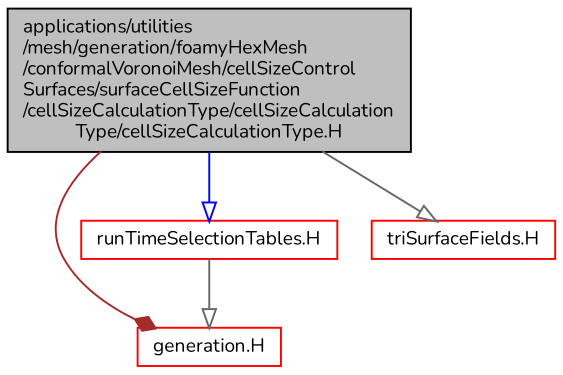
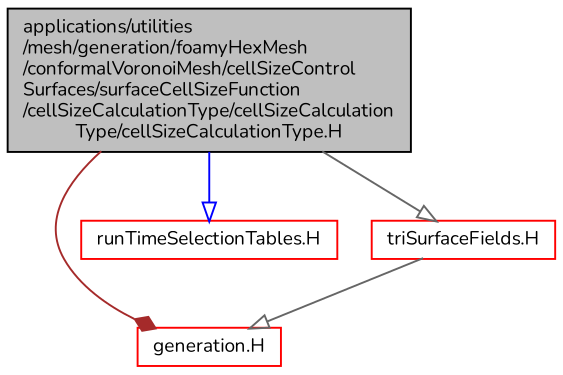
(209, 284) -> (345, 290)
